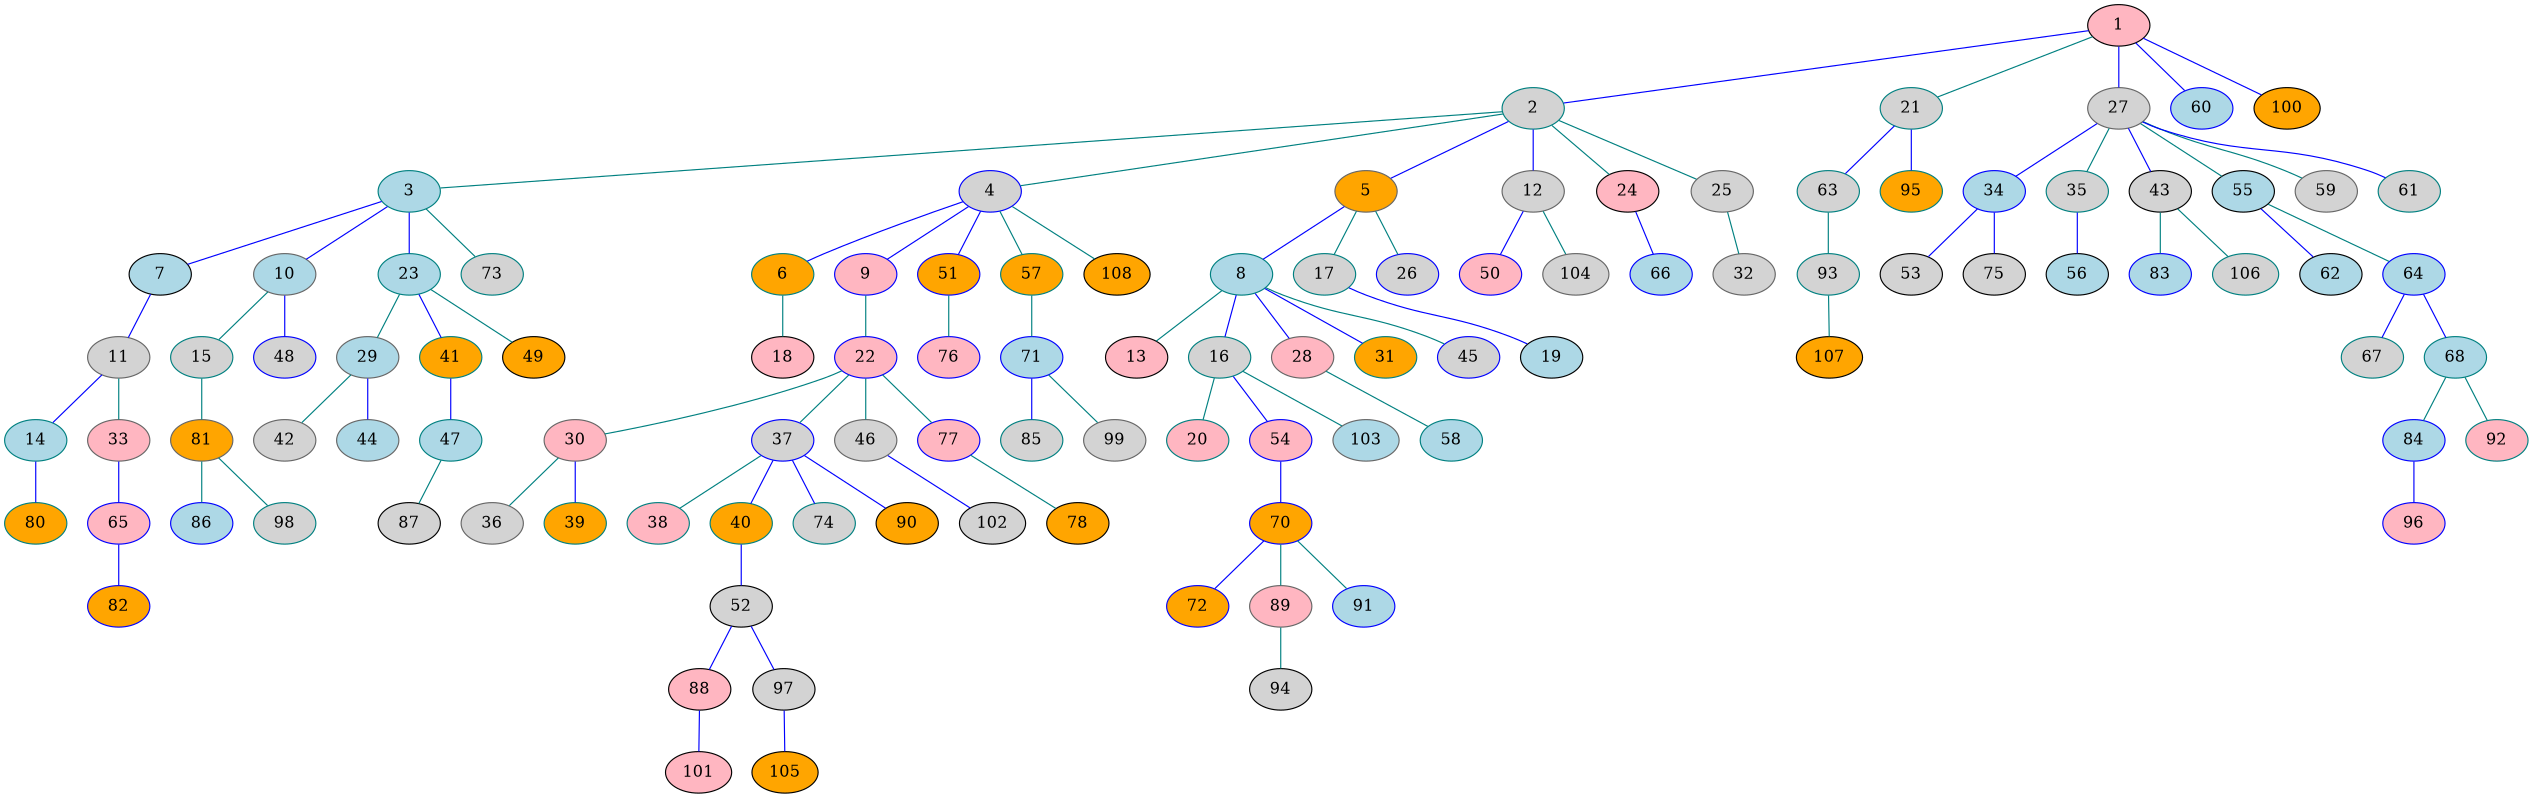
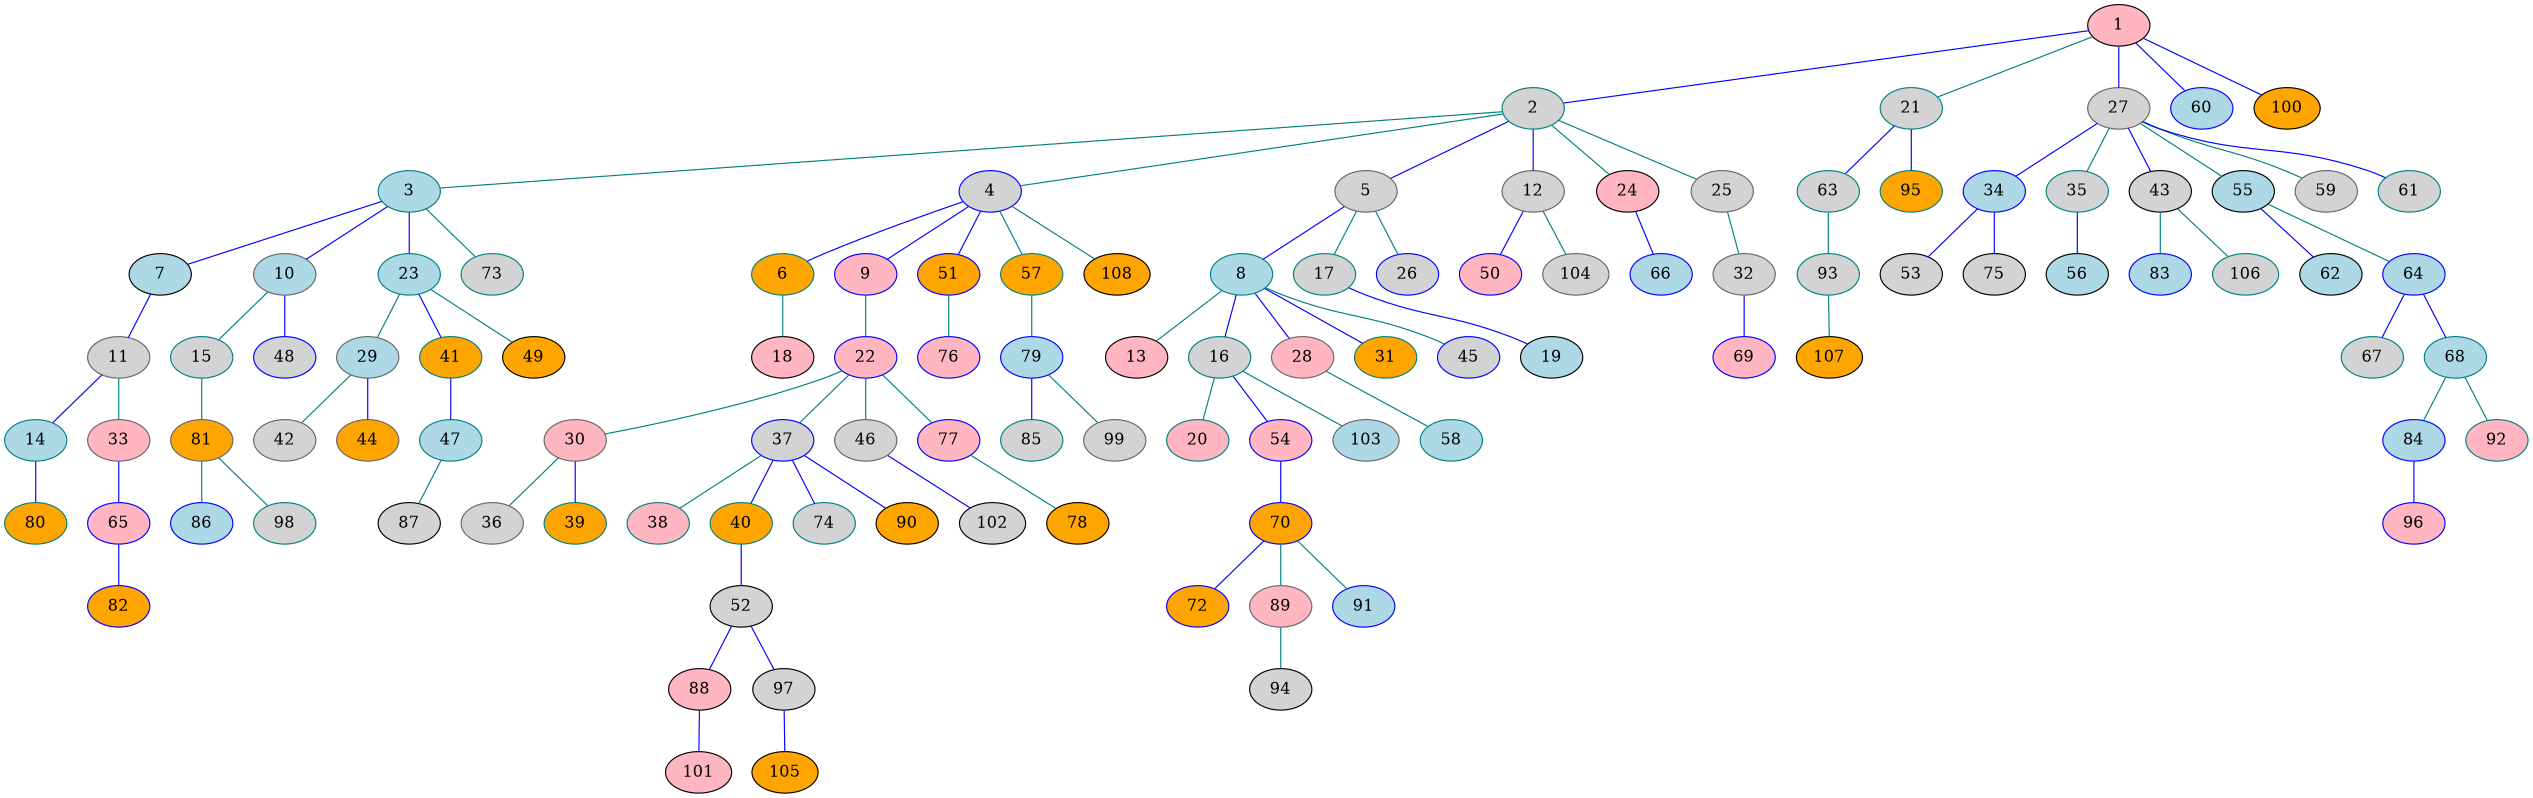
(1366, 191) -> (1366, 191)
(1032, 357) -> (1032, 357)
none -> (1744, 357)
(368, 440) -> (368, 440)
